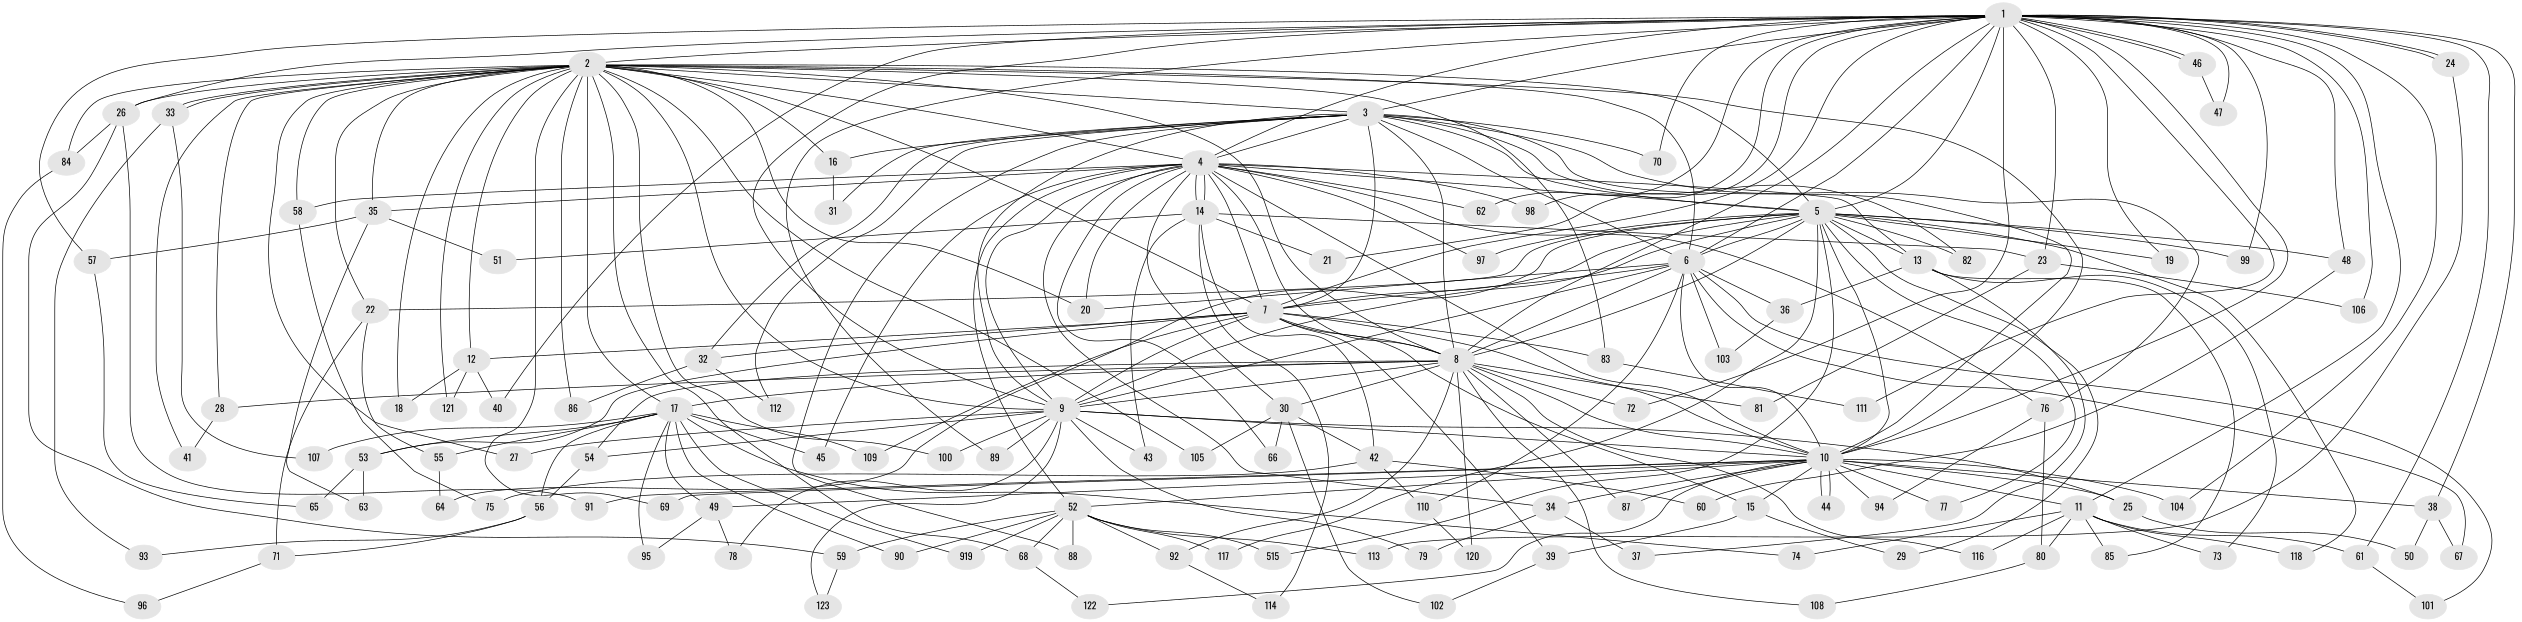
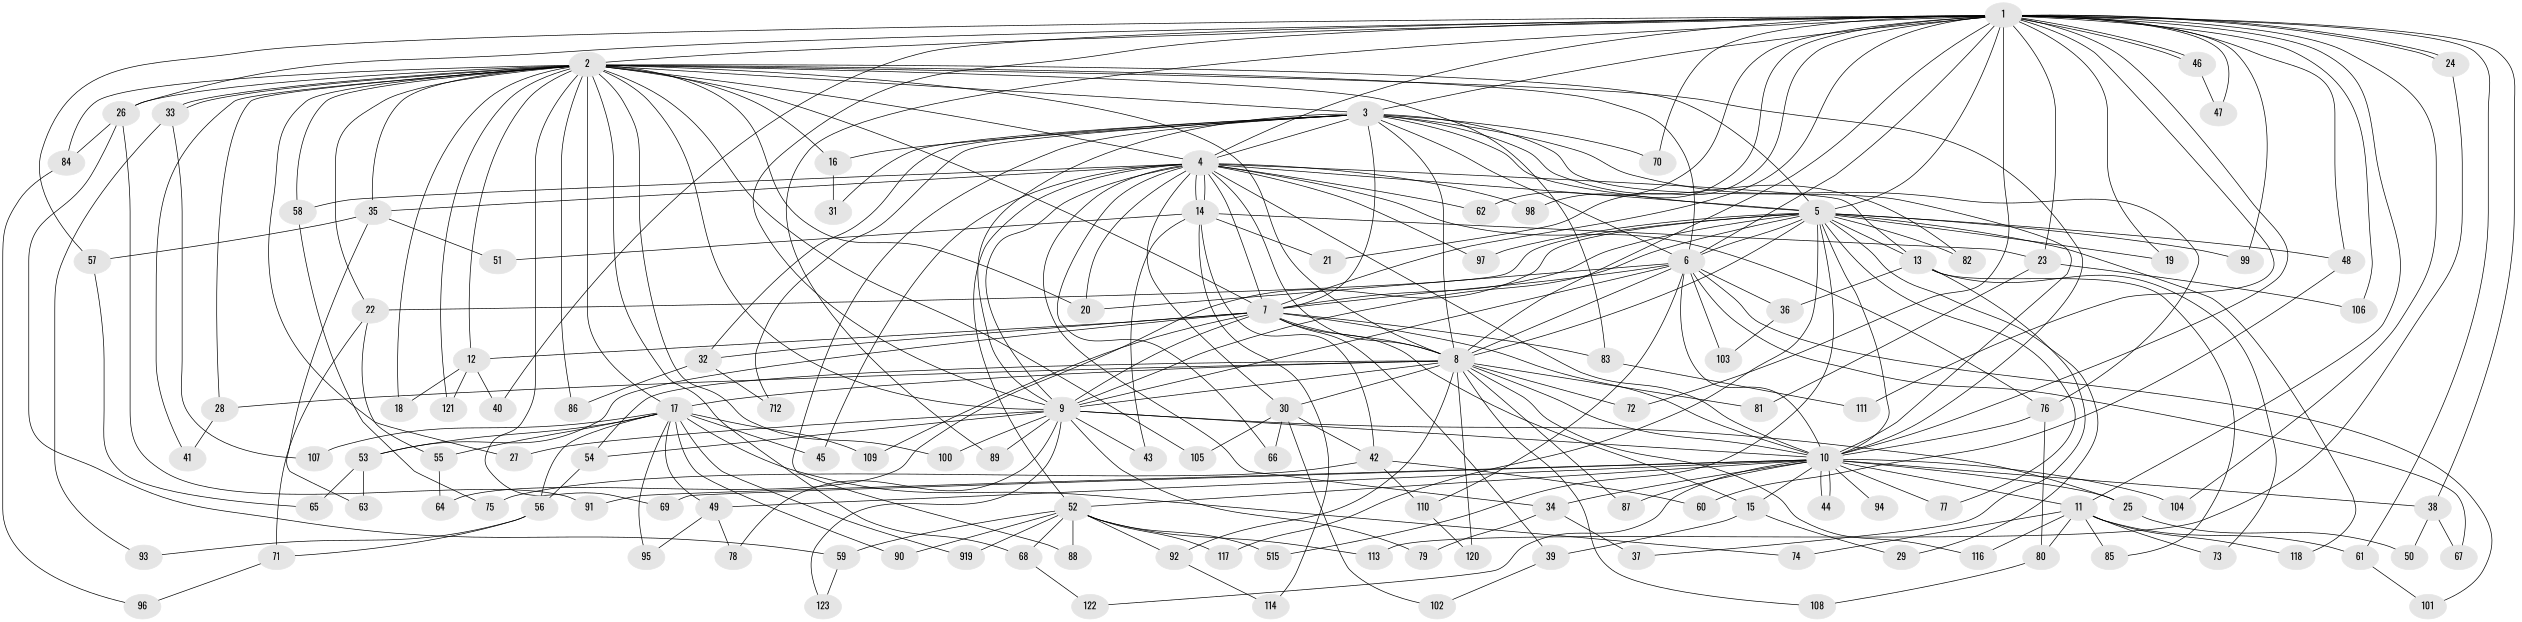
(776, 409) -> (776, 409)
(1935, 475) -> (1937, 439)
